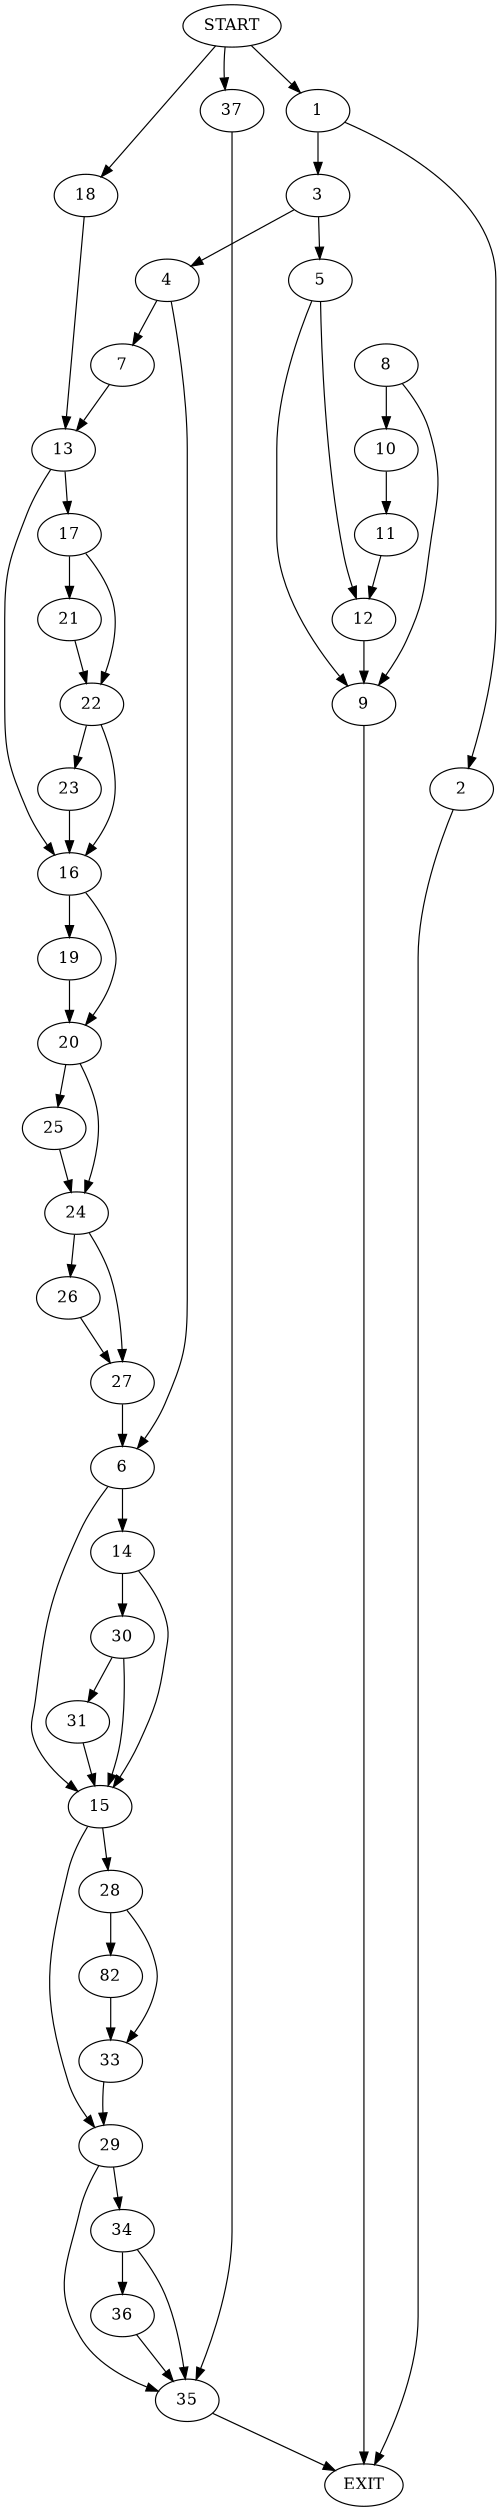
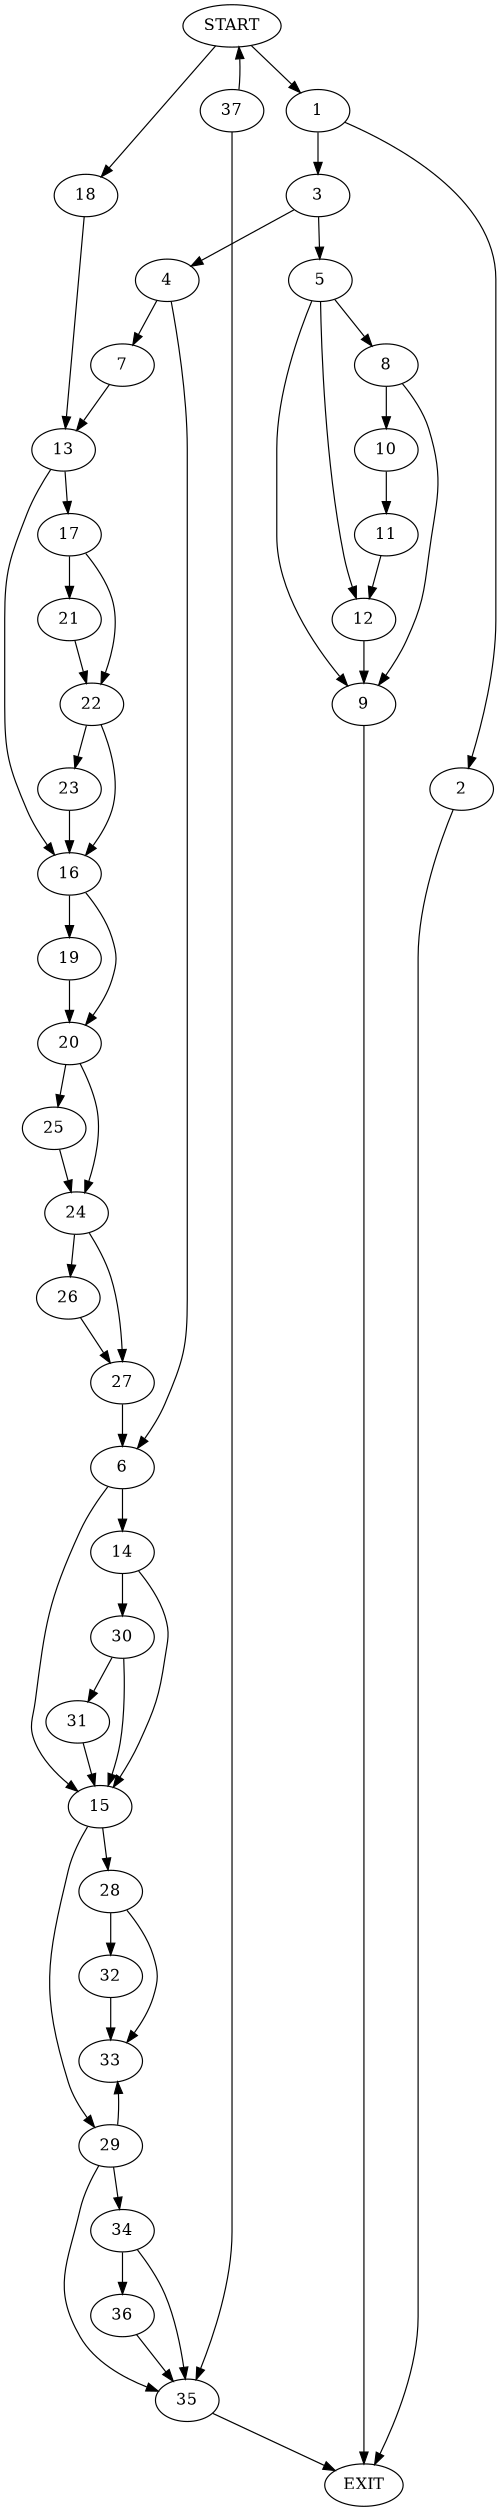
(224, 62) -> (240, 74)
none -> (350, 318)
(111, 1976) -> (111, 1976)
(103, 2097) -> (119, 2109)
